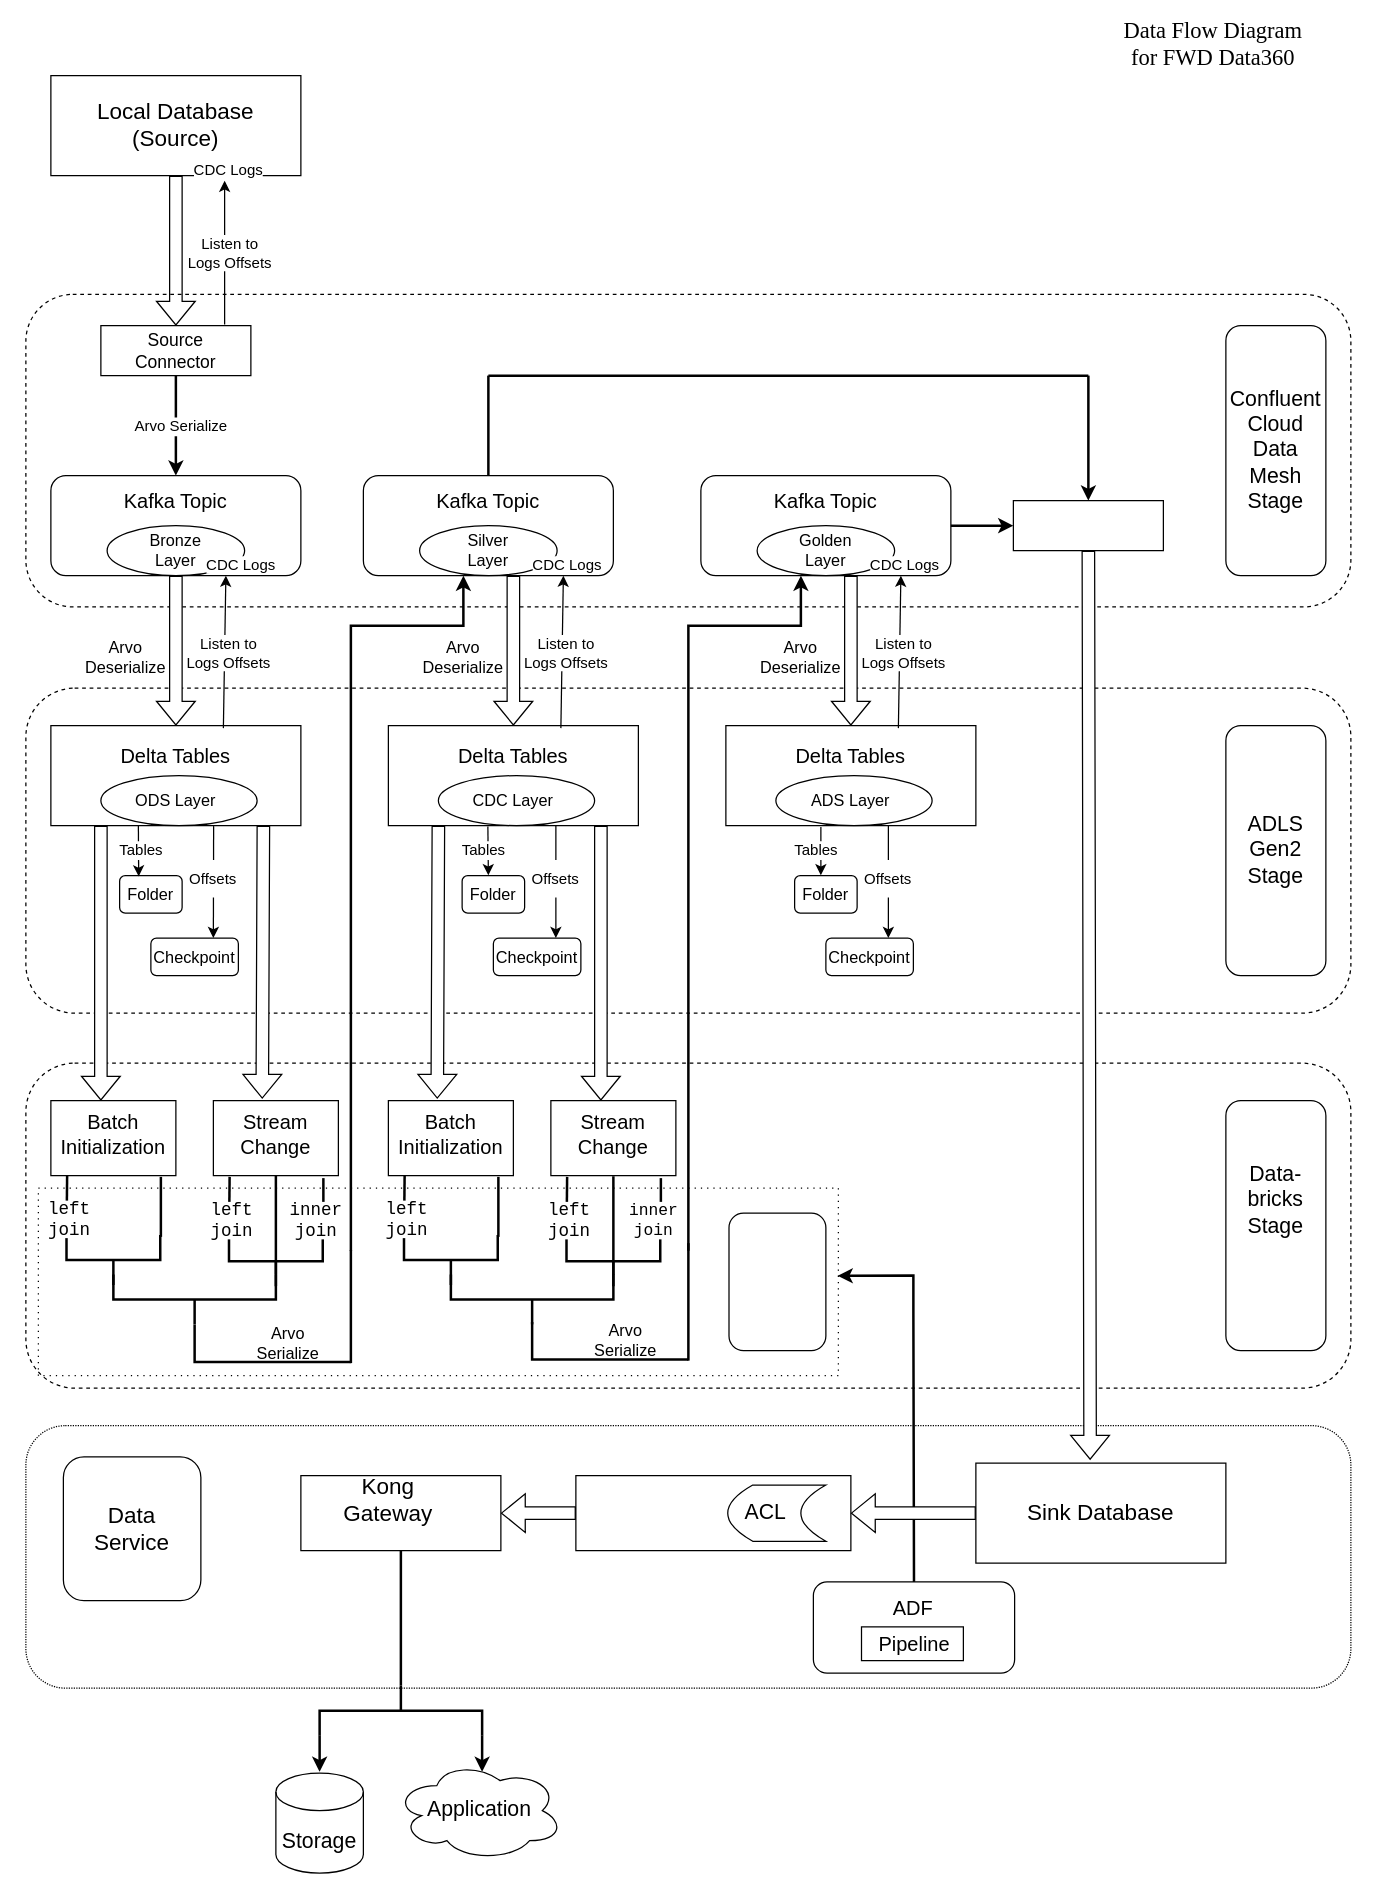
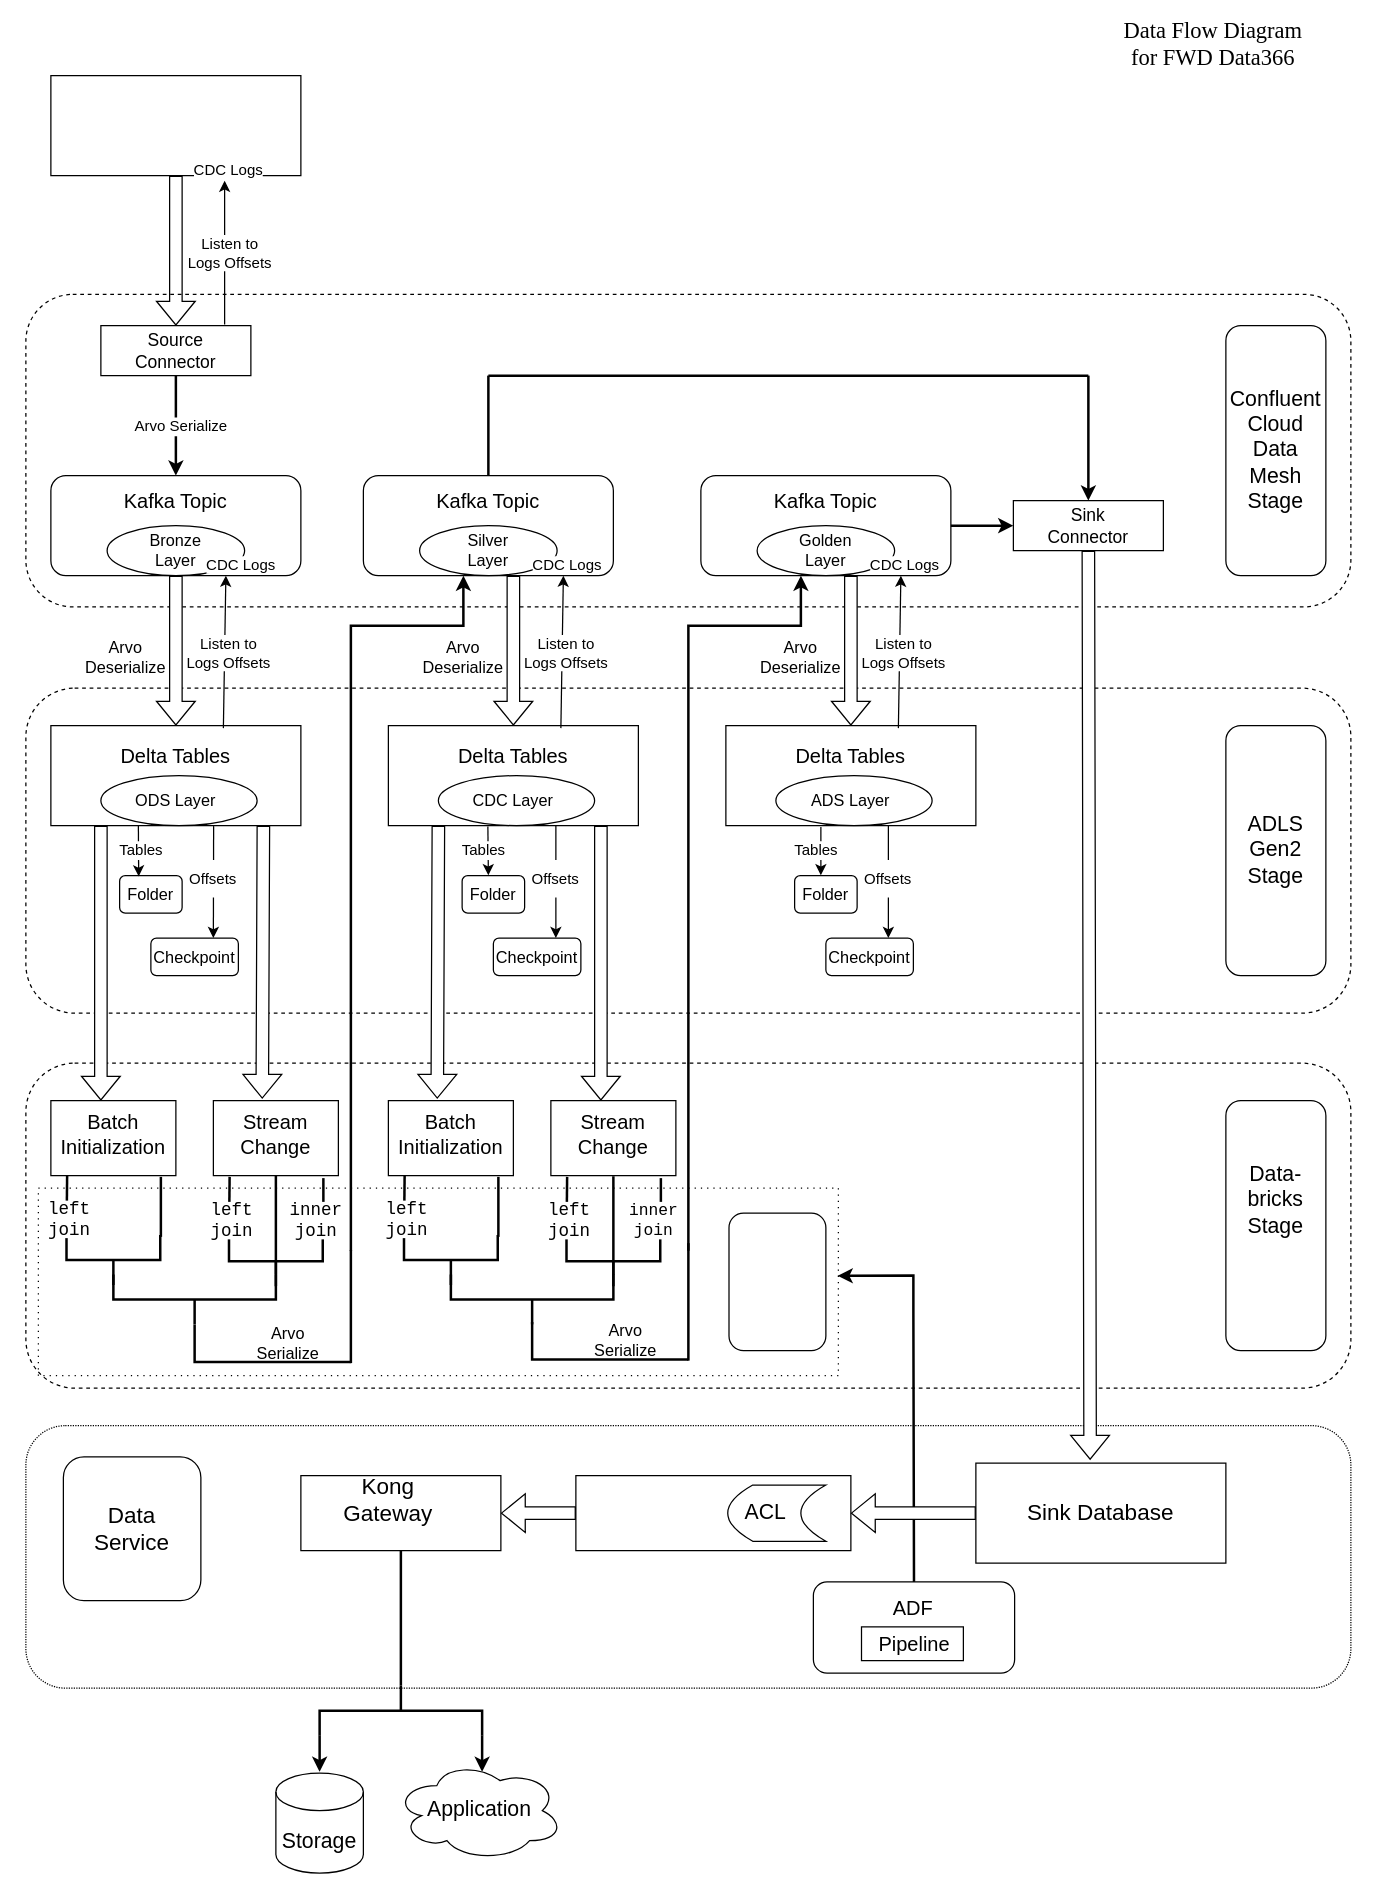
(1213, 44) -> (1213, 44)
(176, 126) -> none
none -> (1088, 526)
